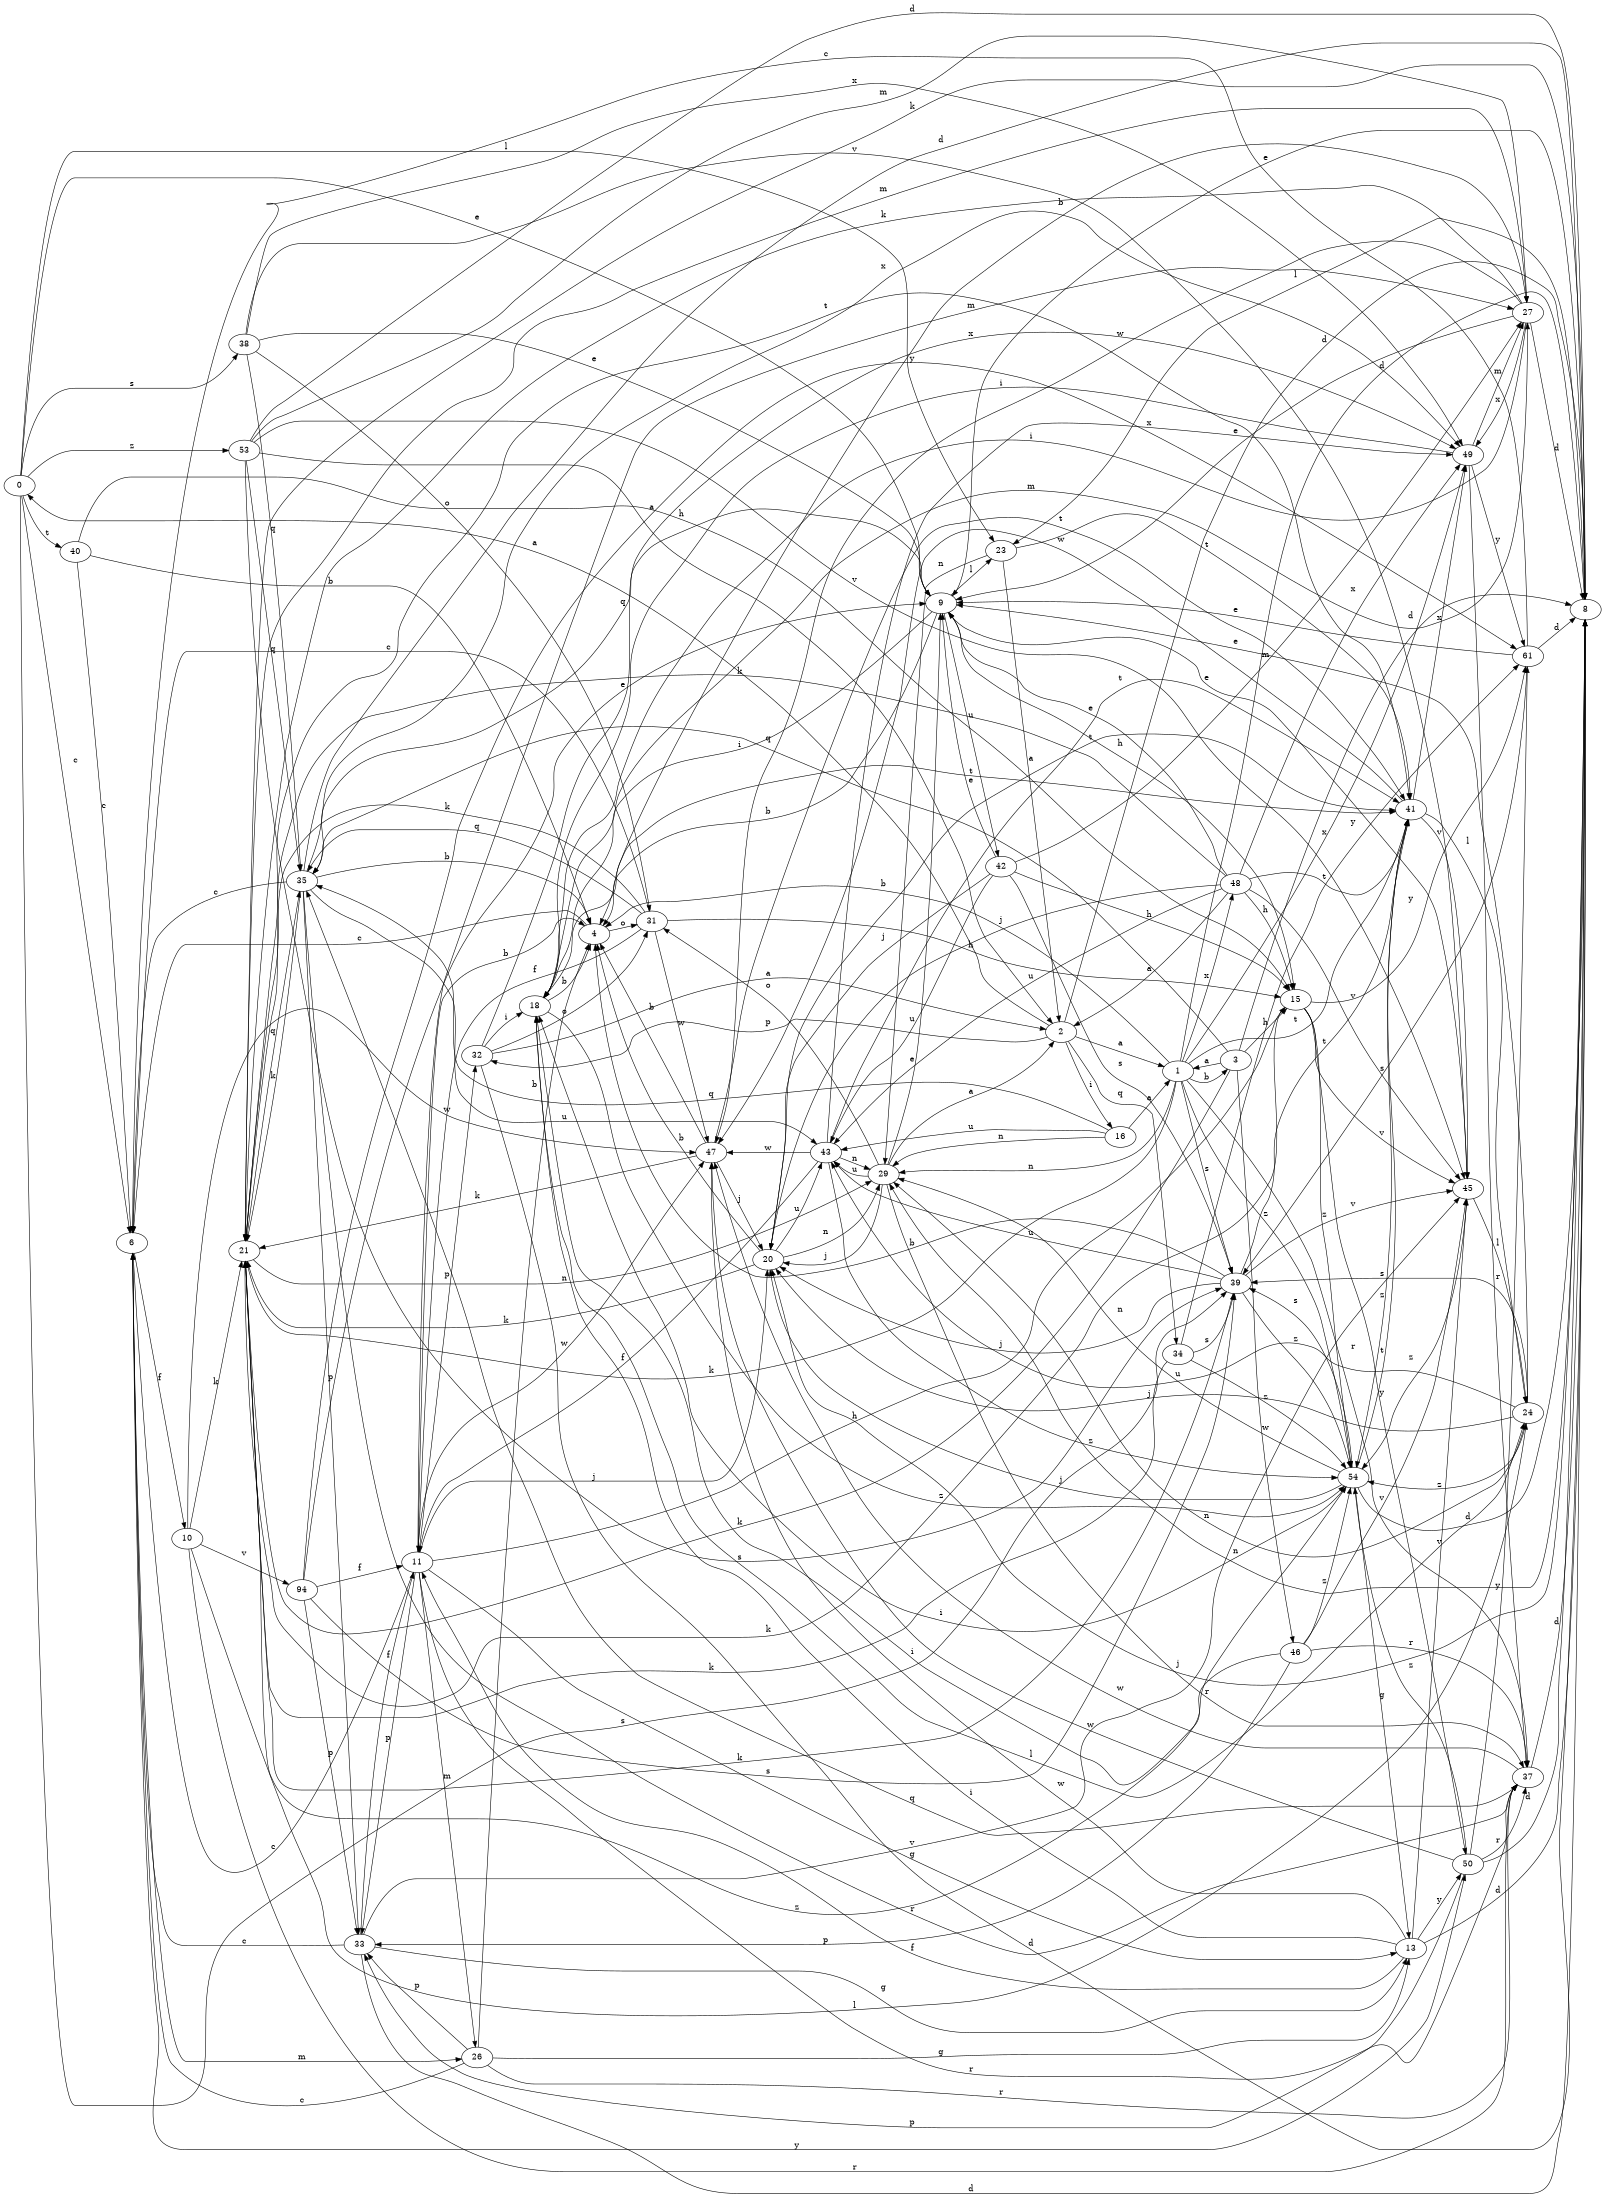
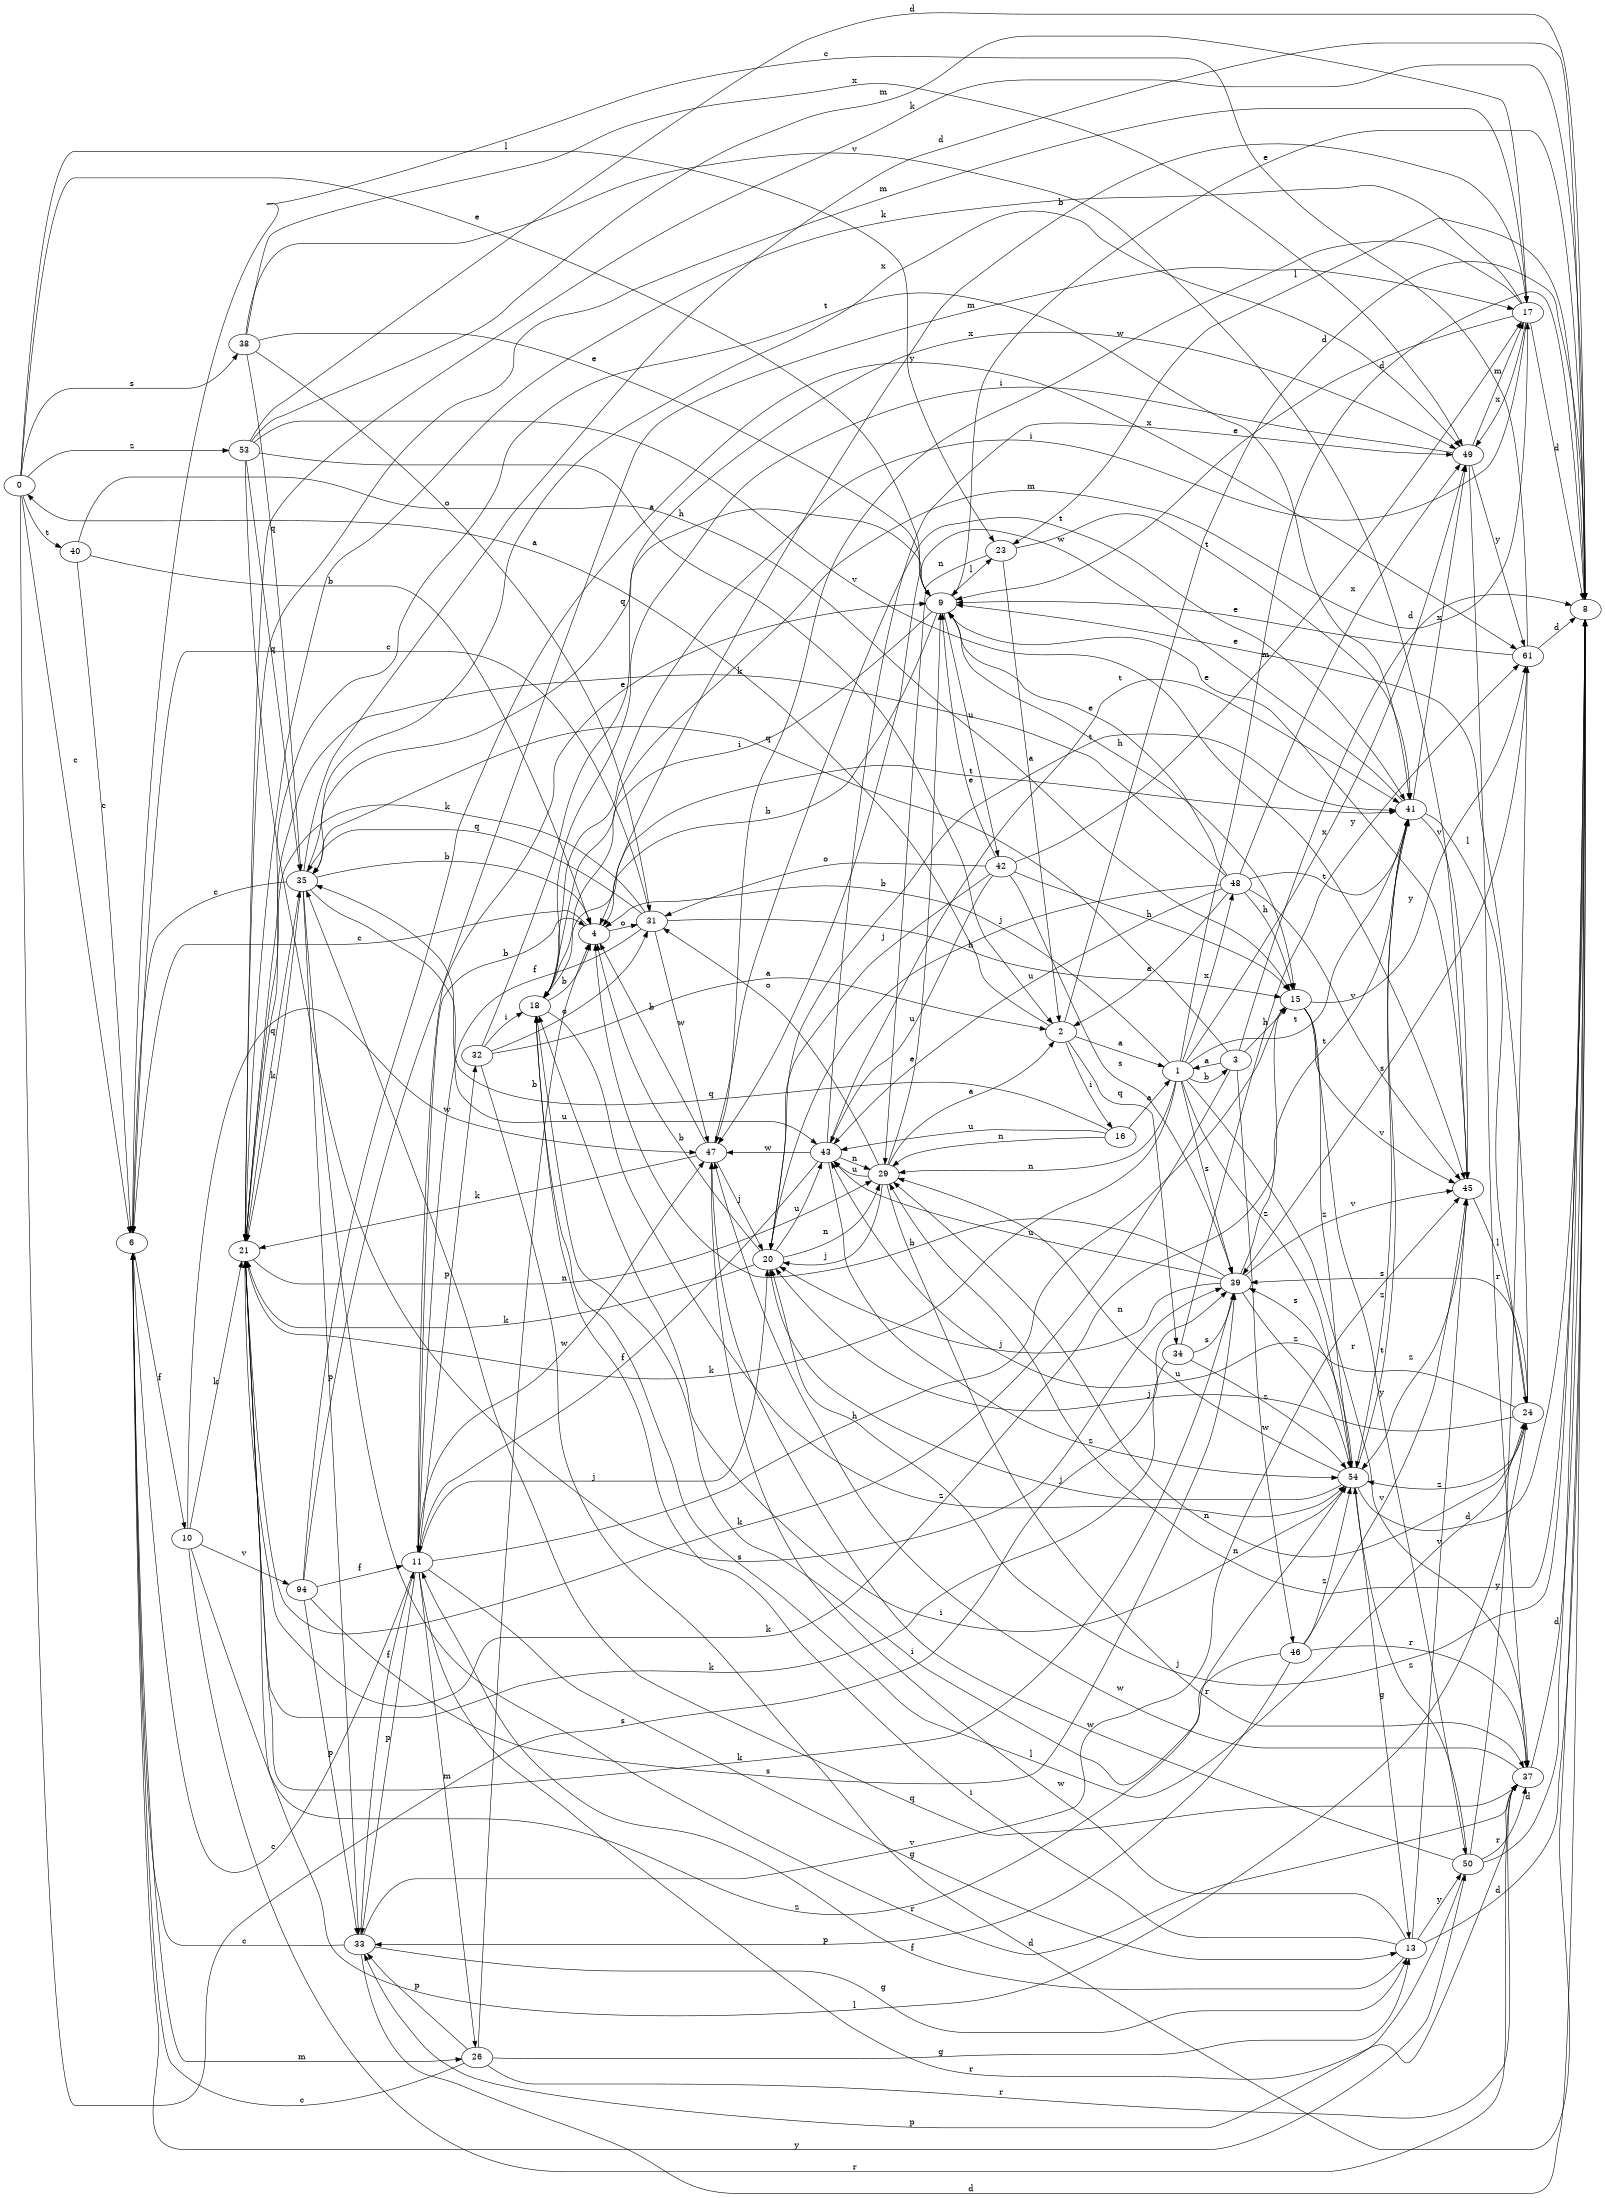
(1528, 313) -> (1528, 313)
none -> (824, 866)
(766, 1030) -> none
